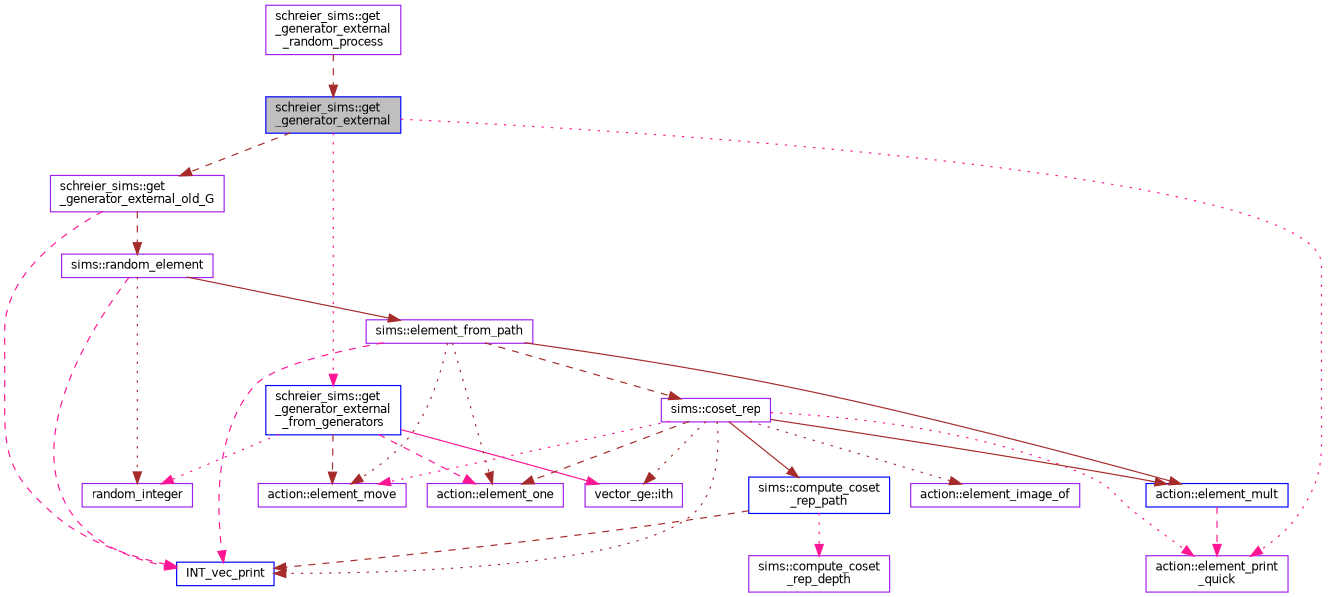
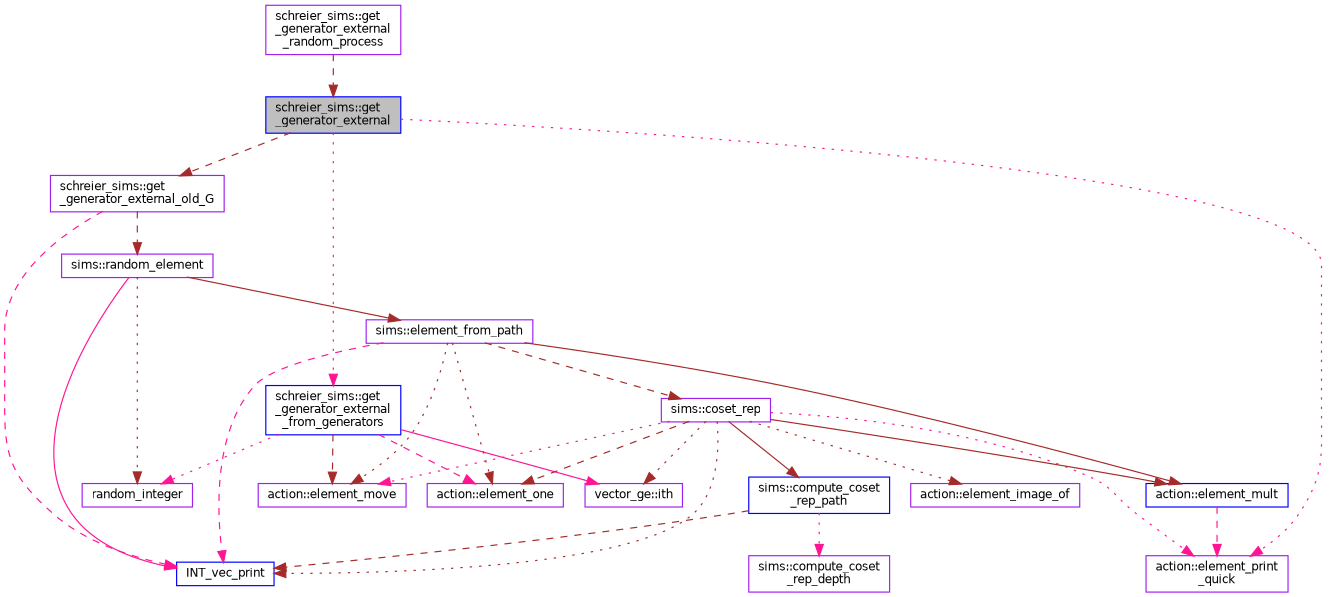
(55, 443) -> (55, 443)
